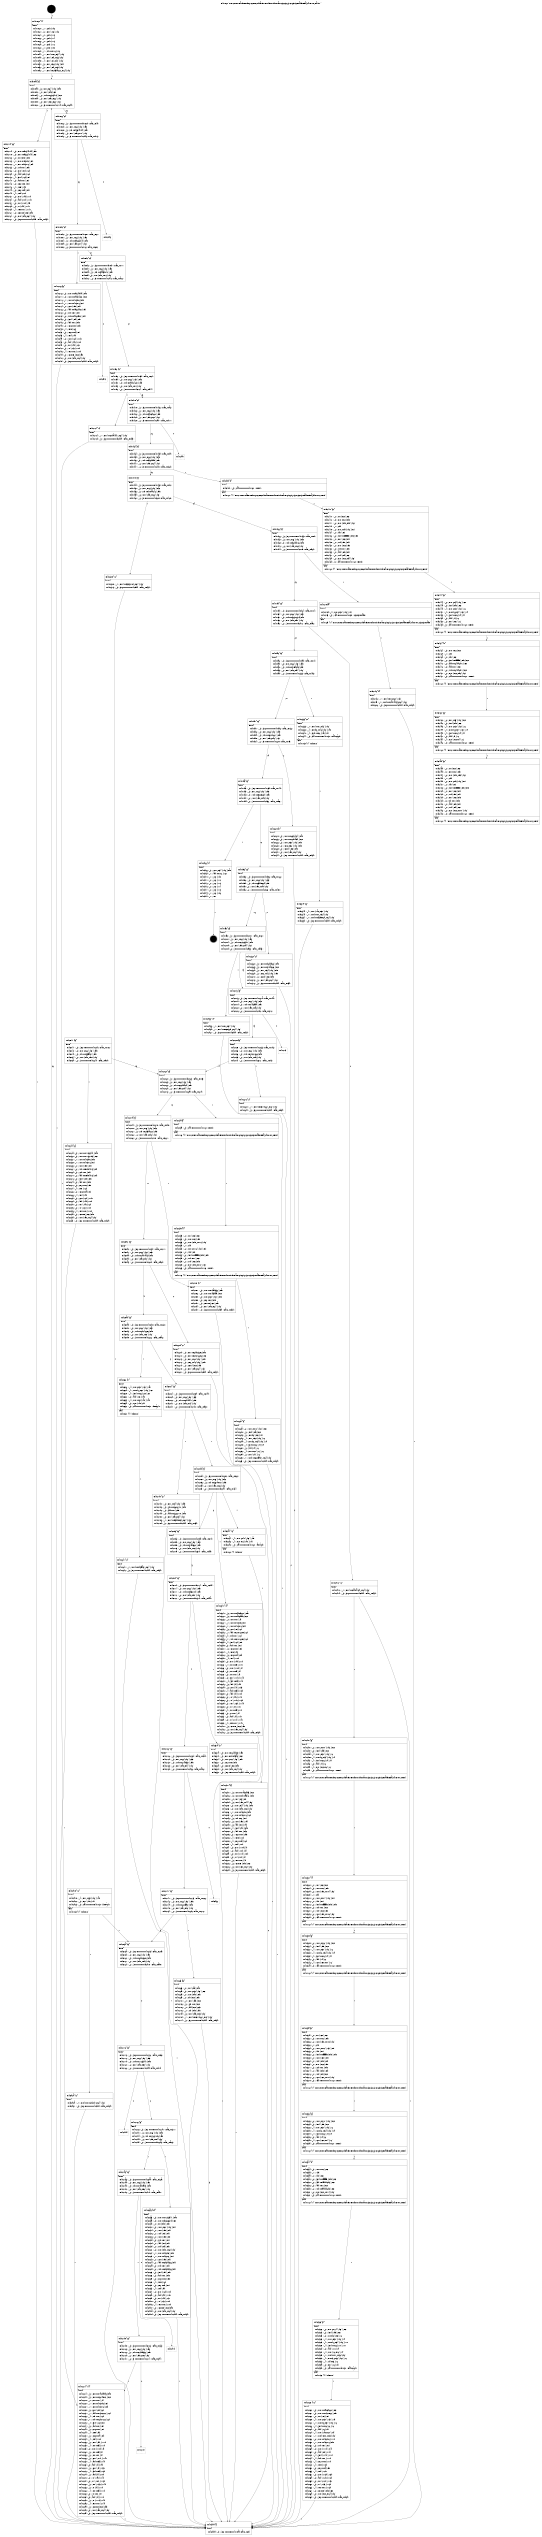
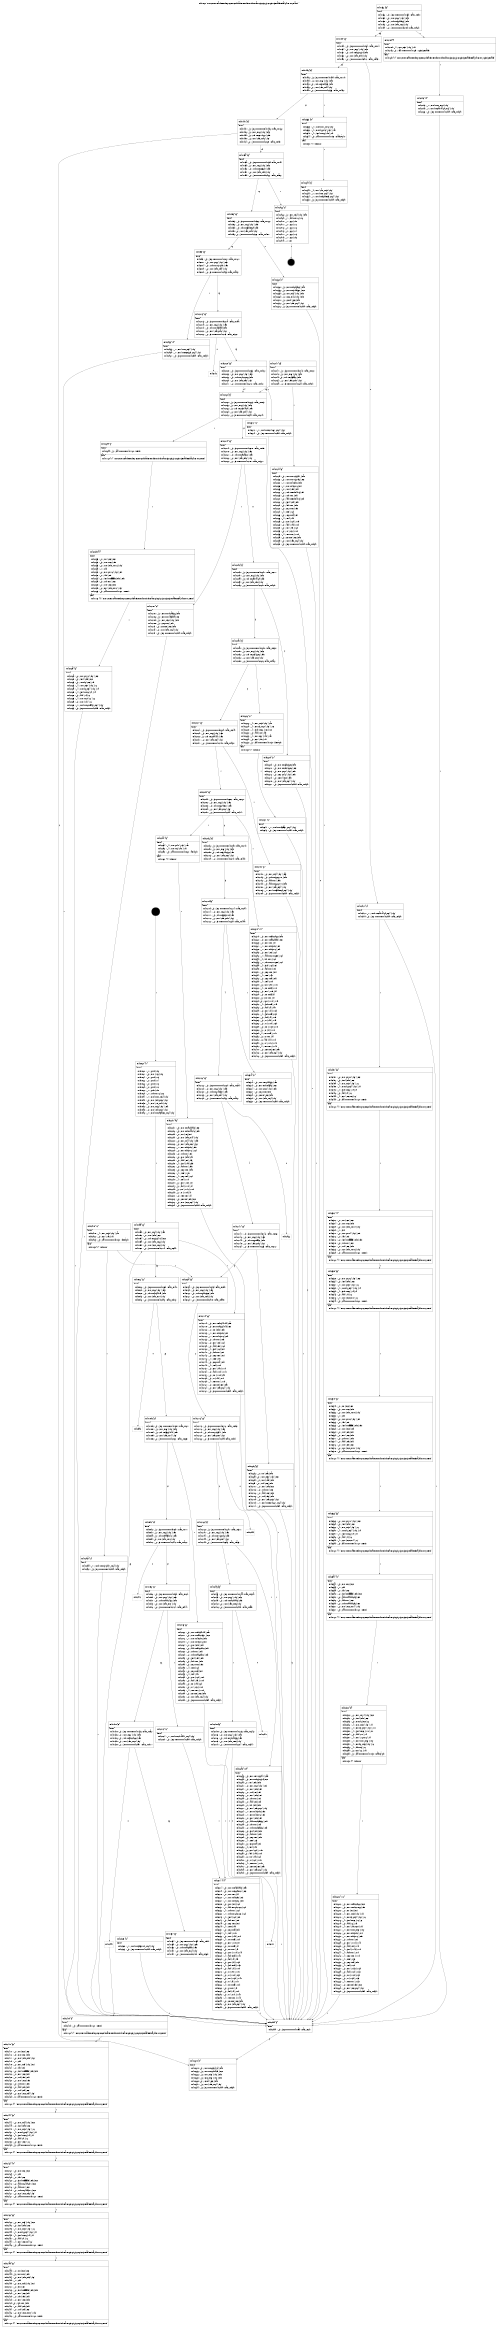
(196, 476) -> (111, 1981)
(150, 488) -> none
(294, 1709) -> (258, 2046)
